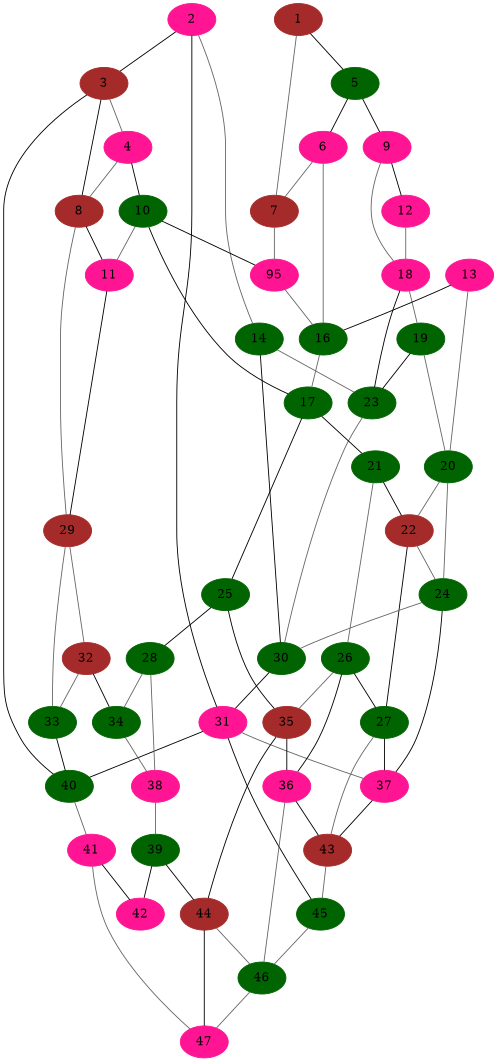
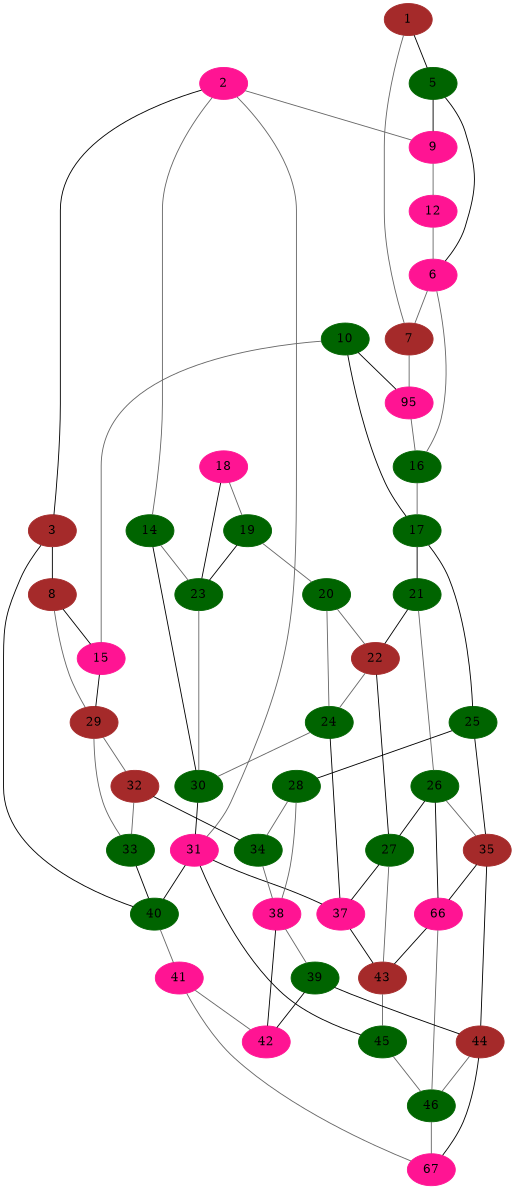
(128, 147) -> none
(396, 179) -> (433, 179)
(371, 214) -> (328, 115)
(406, 243) -> (433, 243)
(109, 275) -> (101, 659)
(470, 275) -> none
(177, 374) -> (296, 467)
(299, 756) -> (259, 879)
(287, 786) -> (438, 914)
(116, 882) -> (223, 1010)
none -> (272, 973)
(204, 1042) -> (431, 1170)
